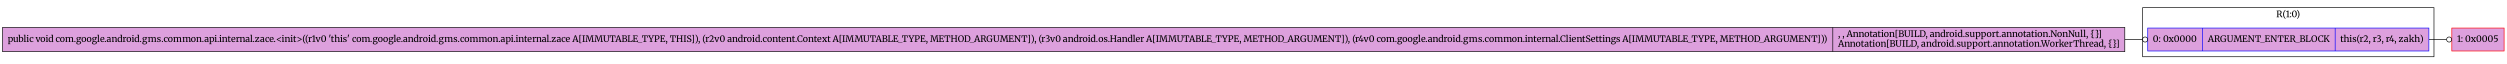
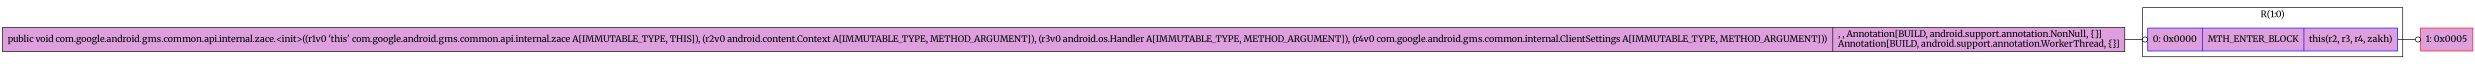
(2269, 39) -> (2253, 39)
